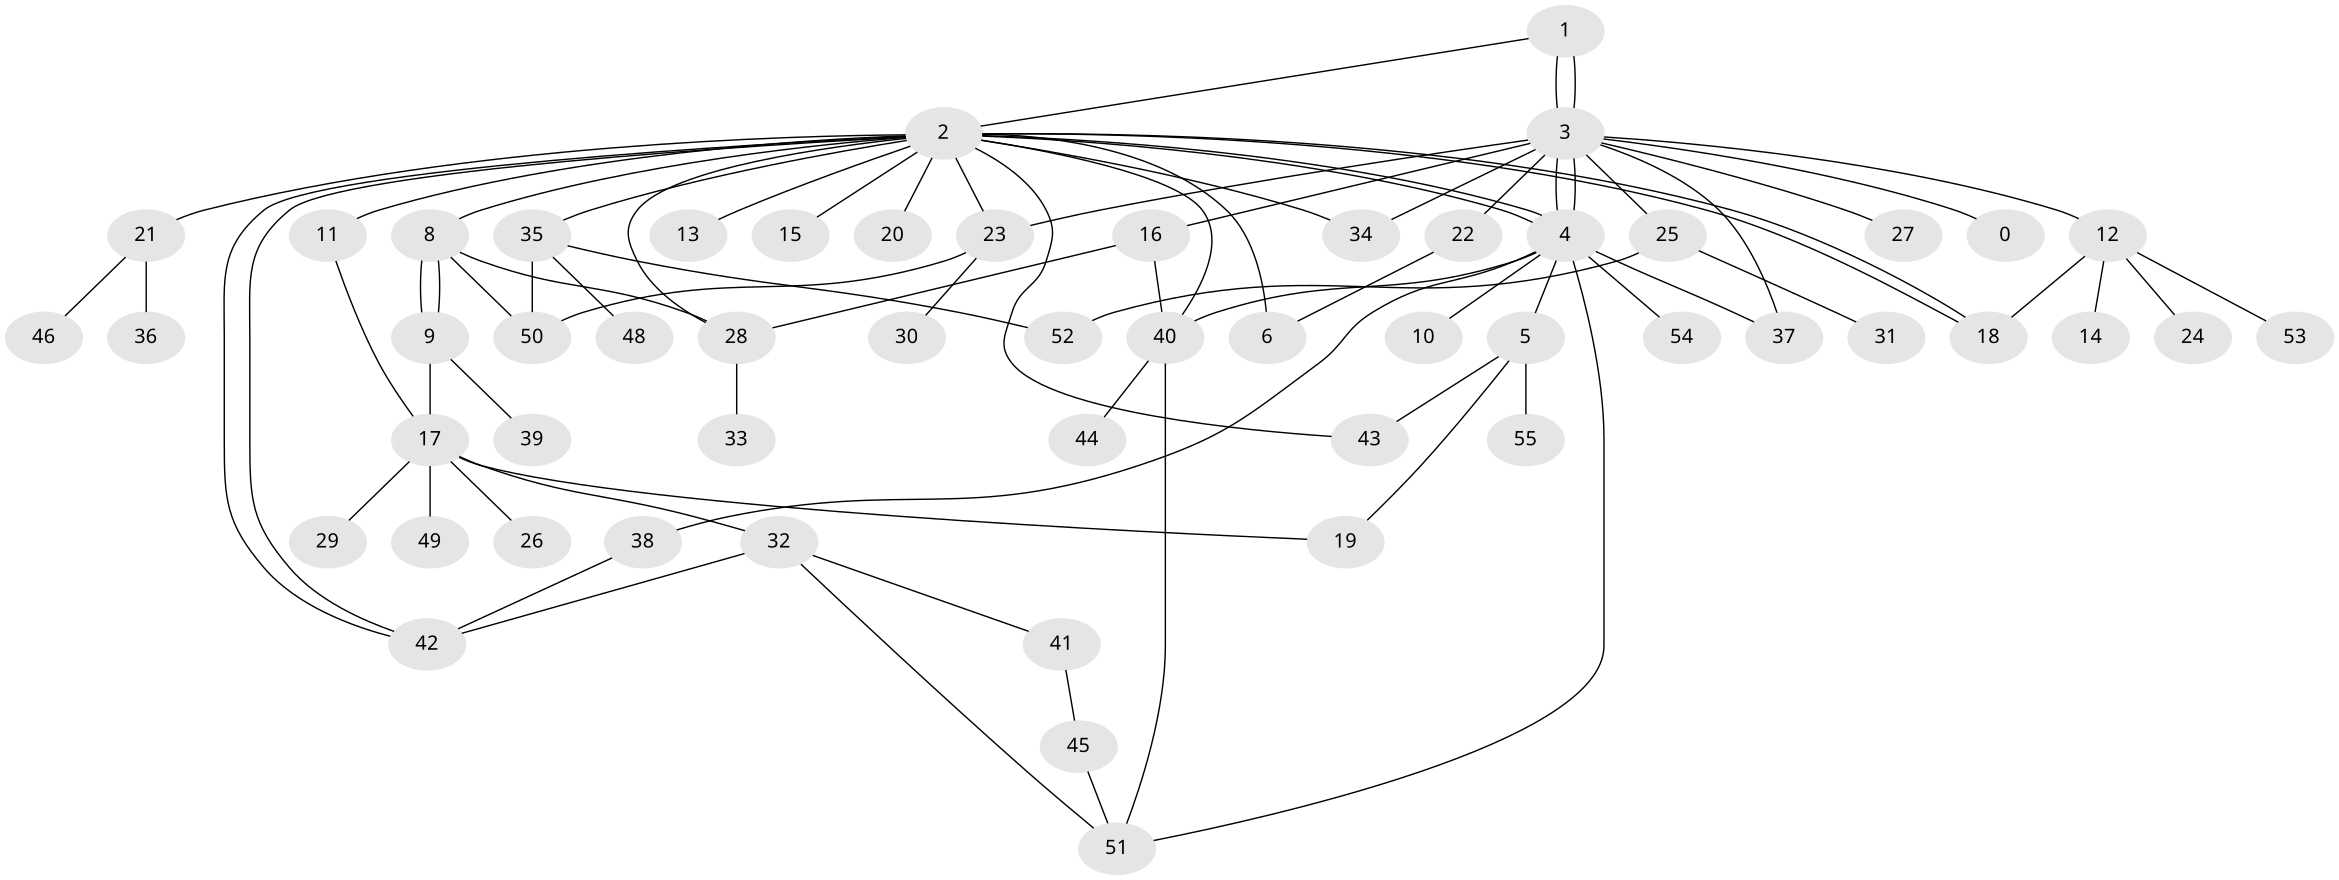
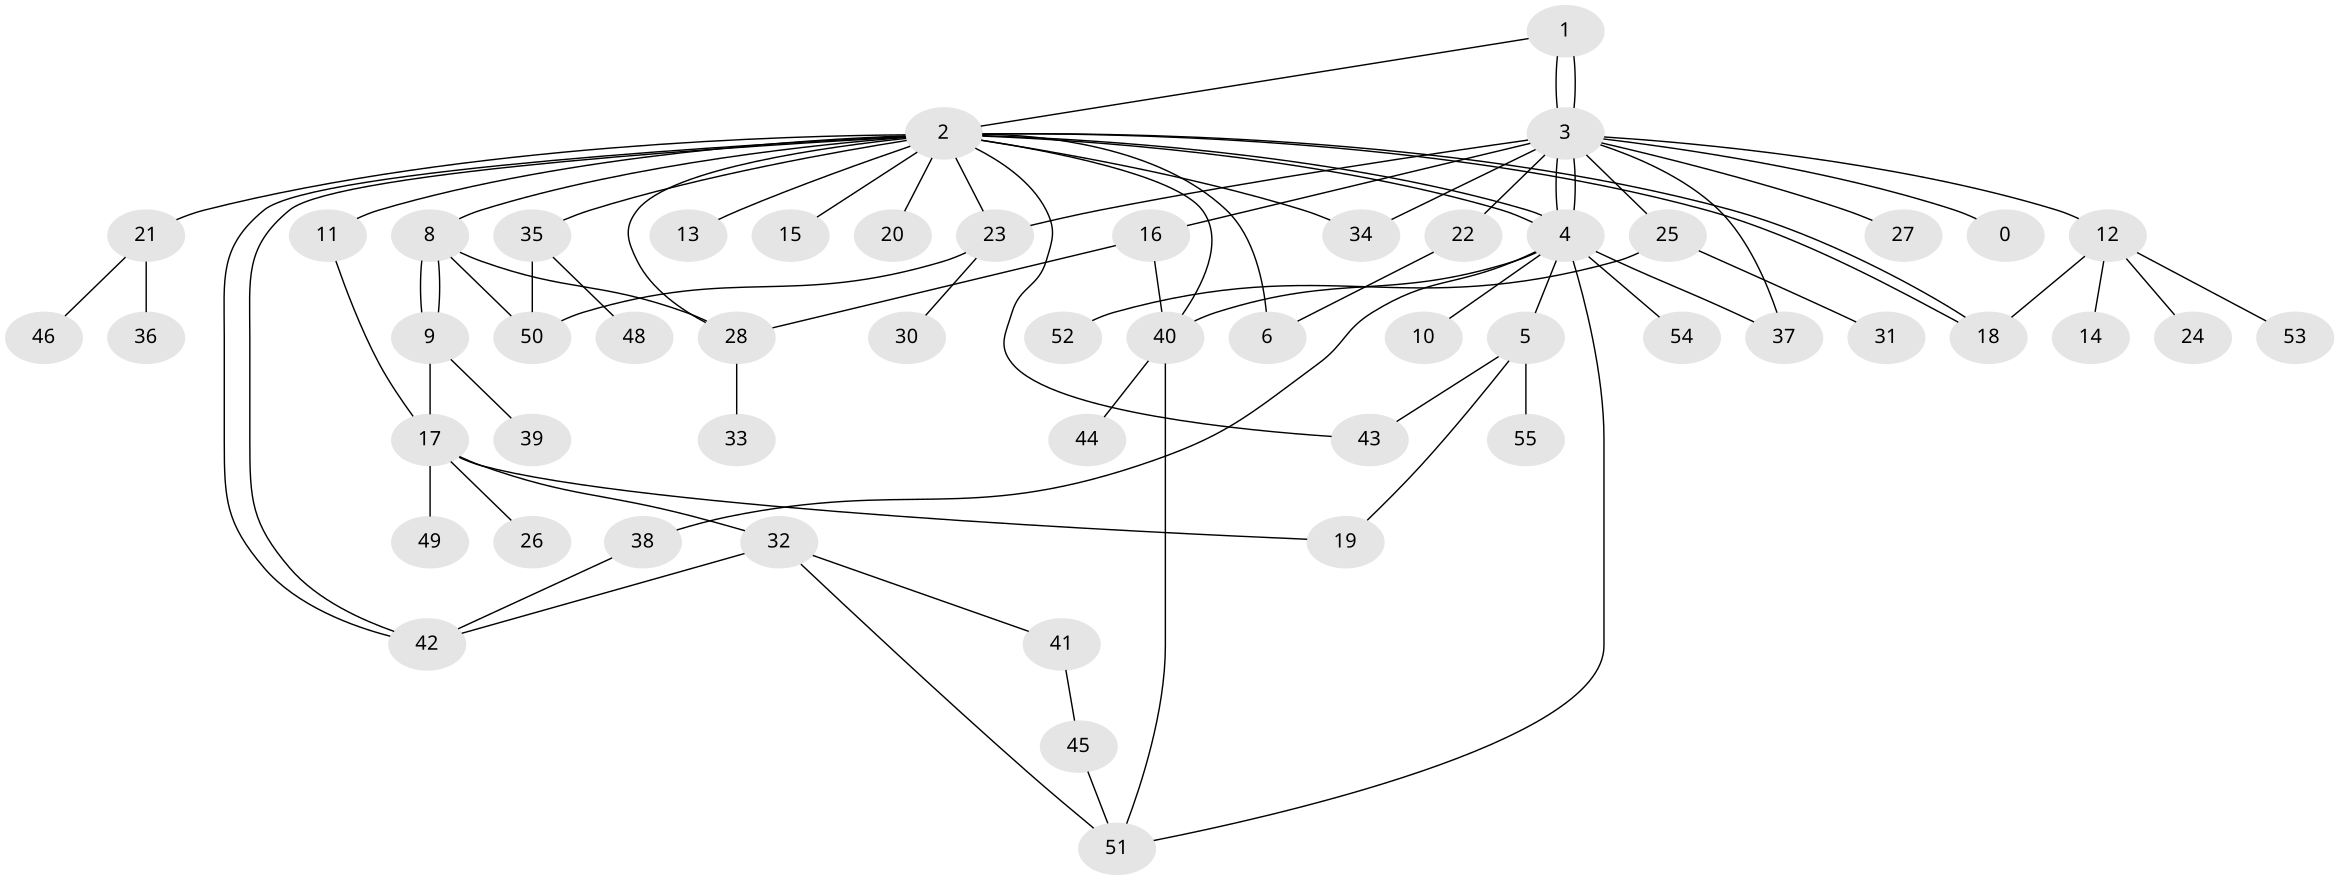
(844, 293) -> none
(328, 542) -> none
